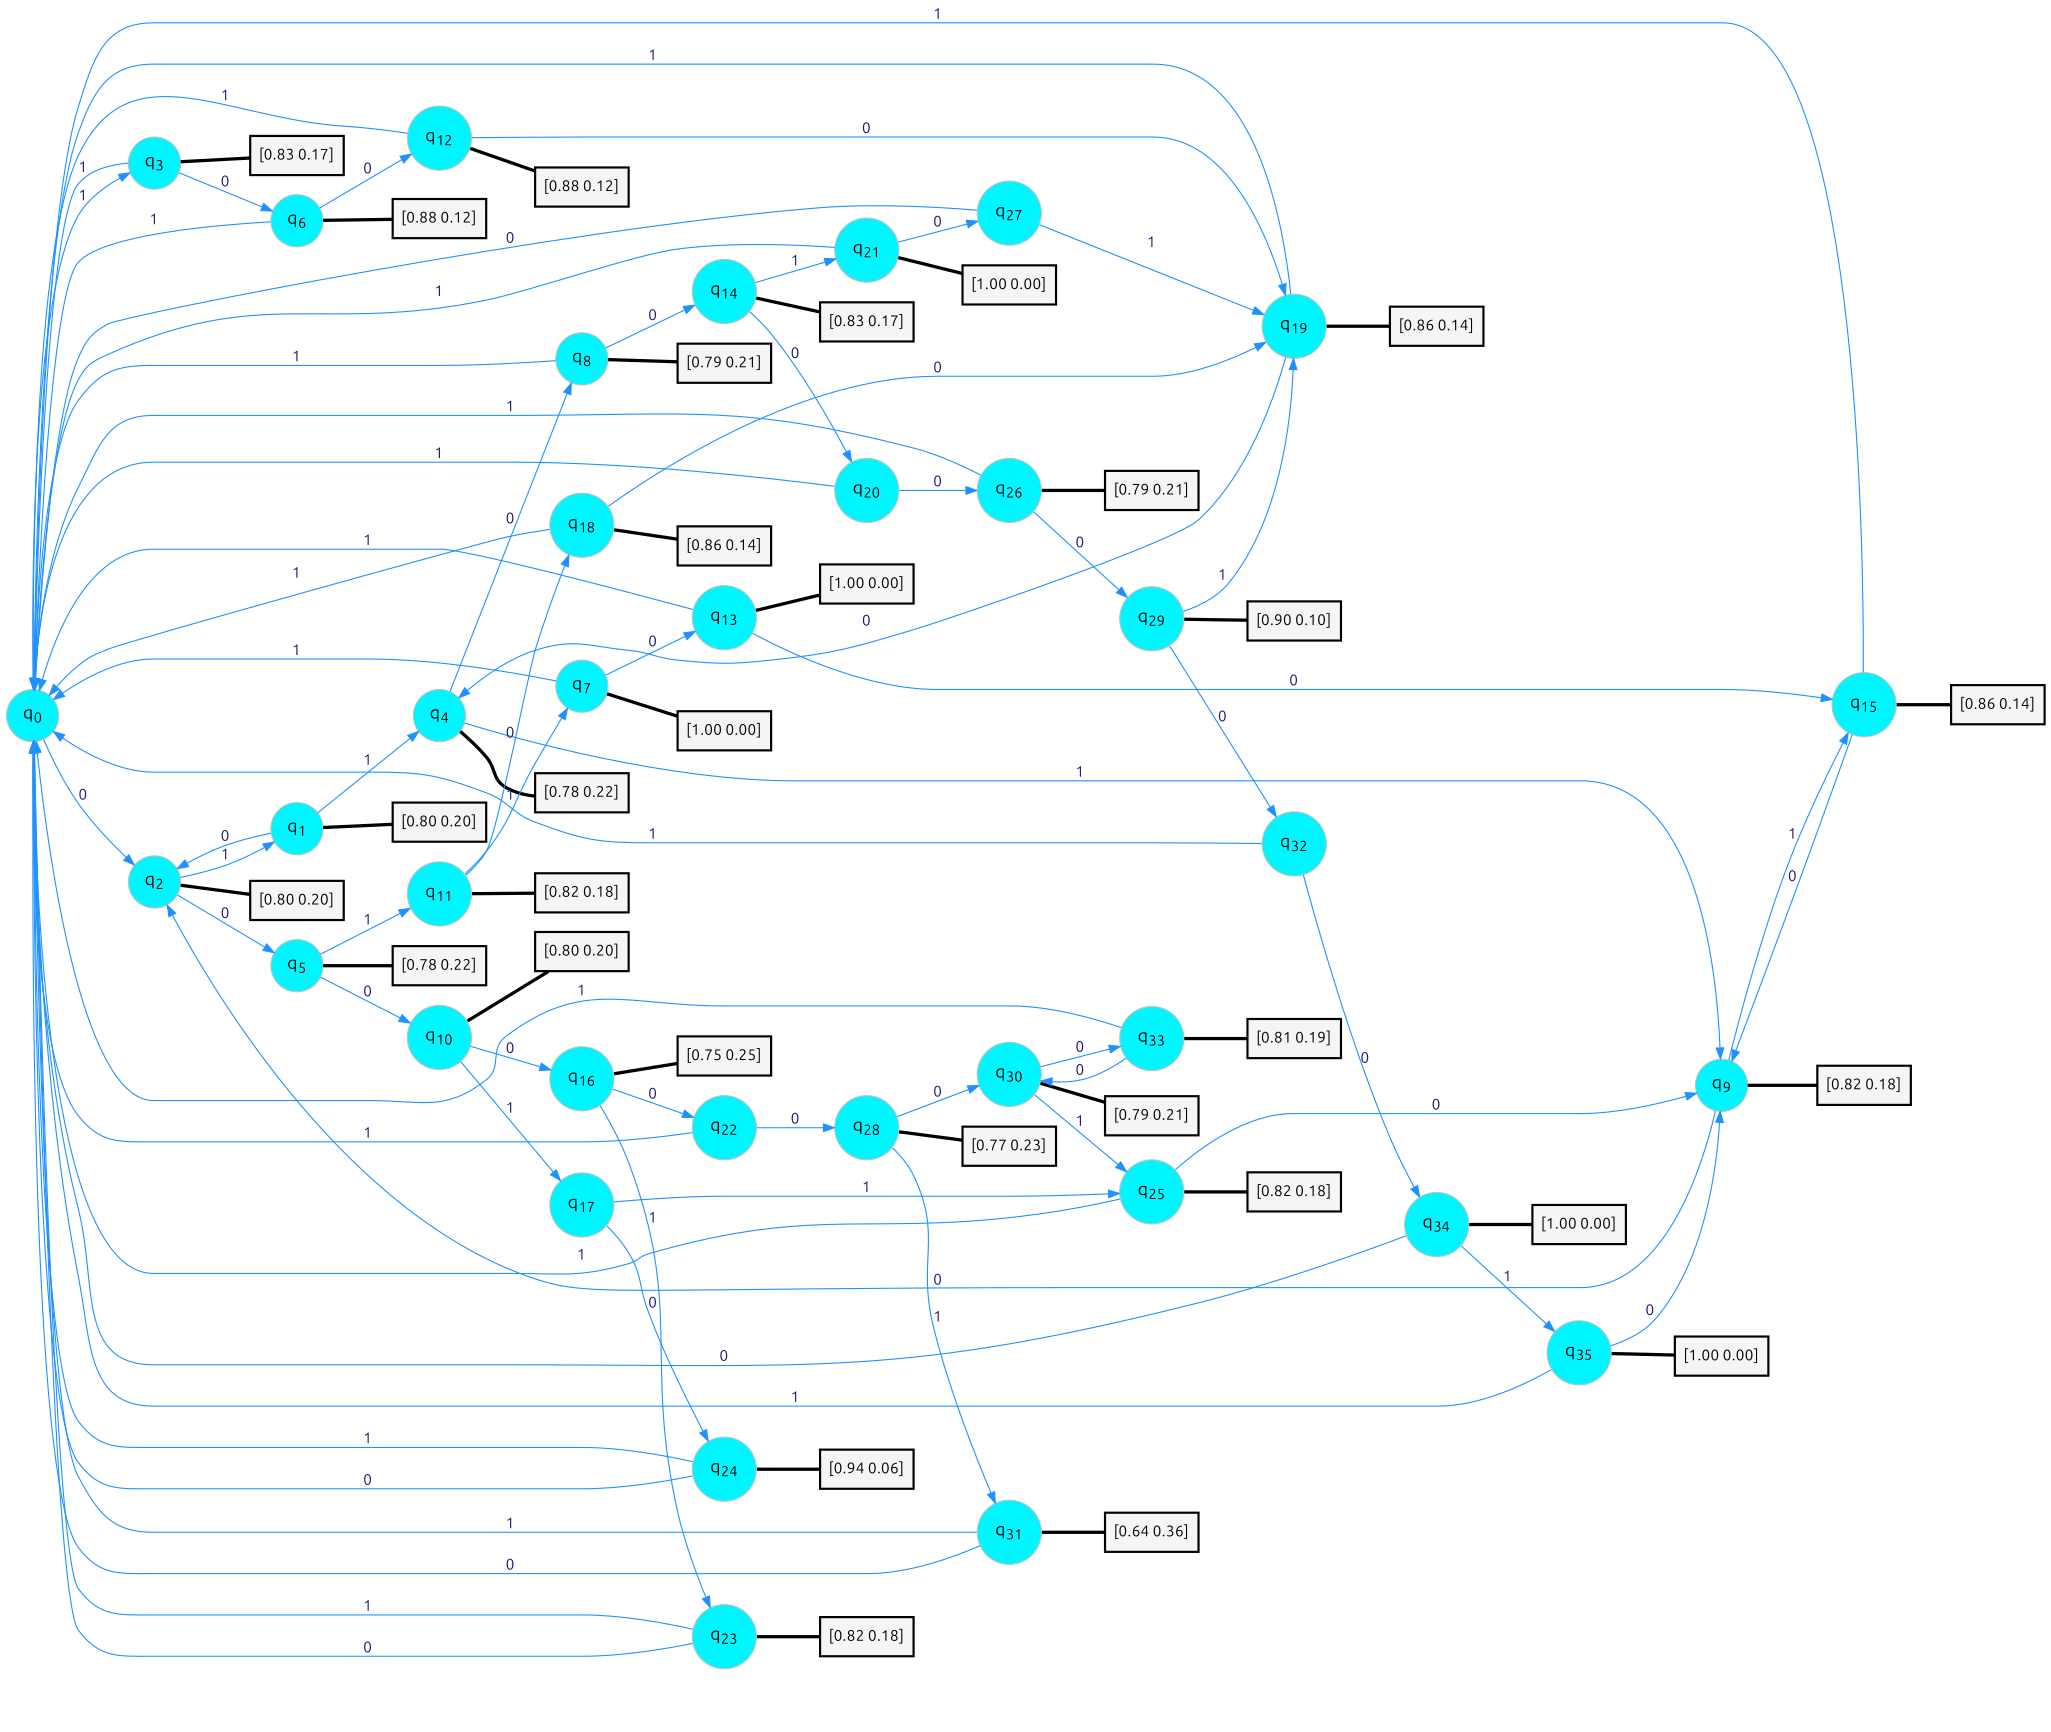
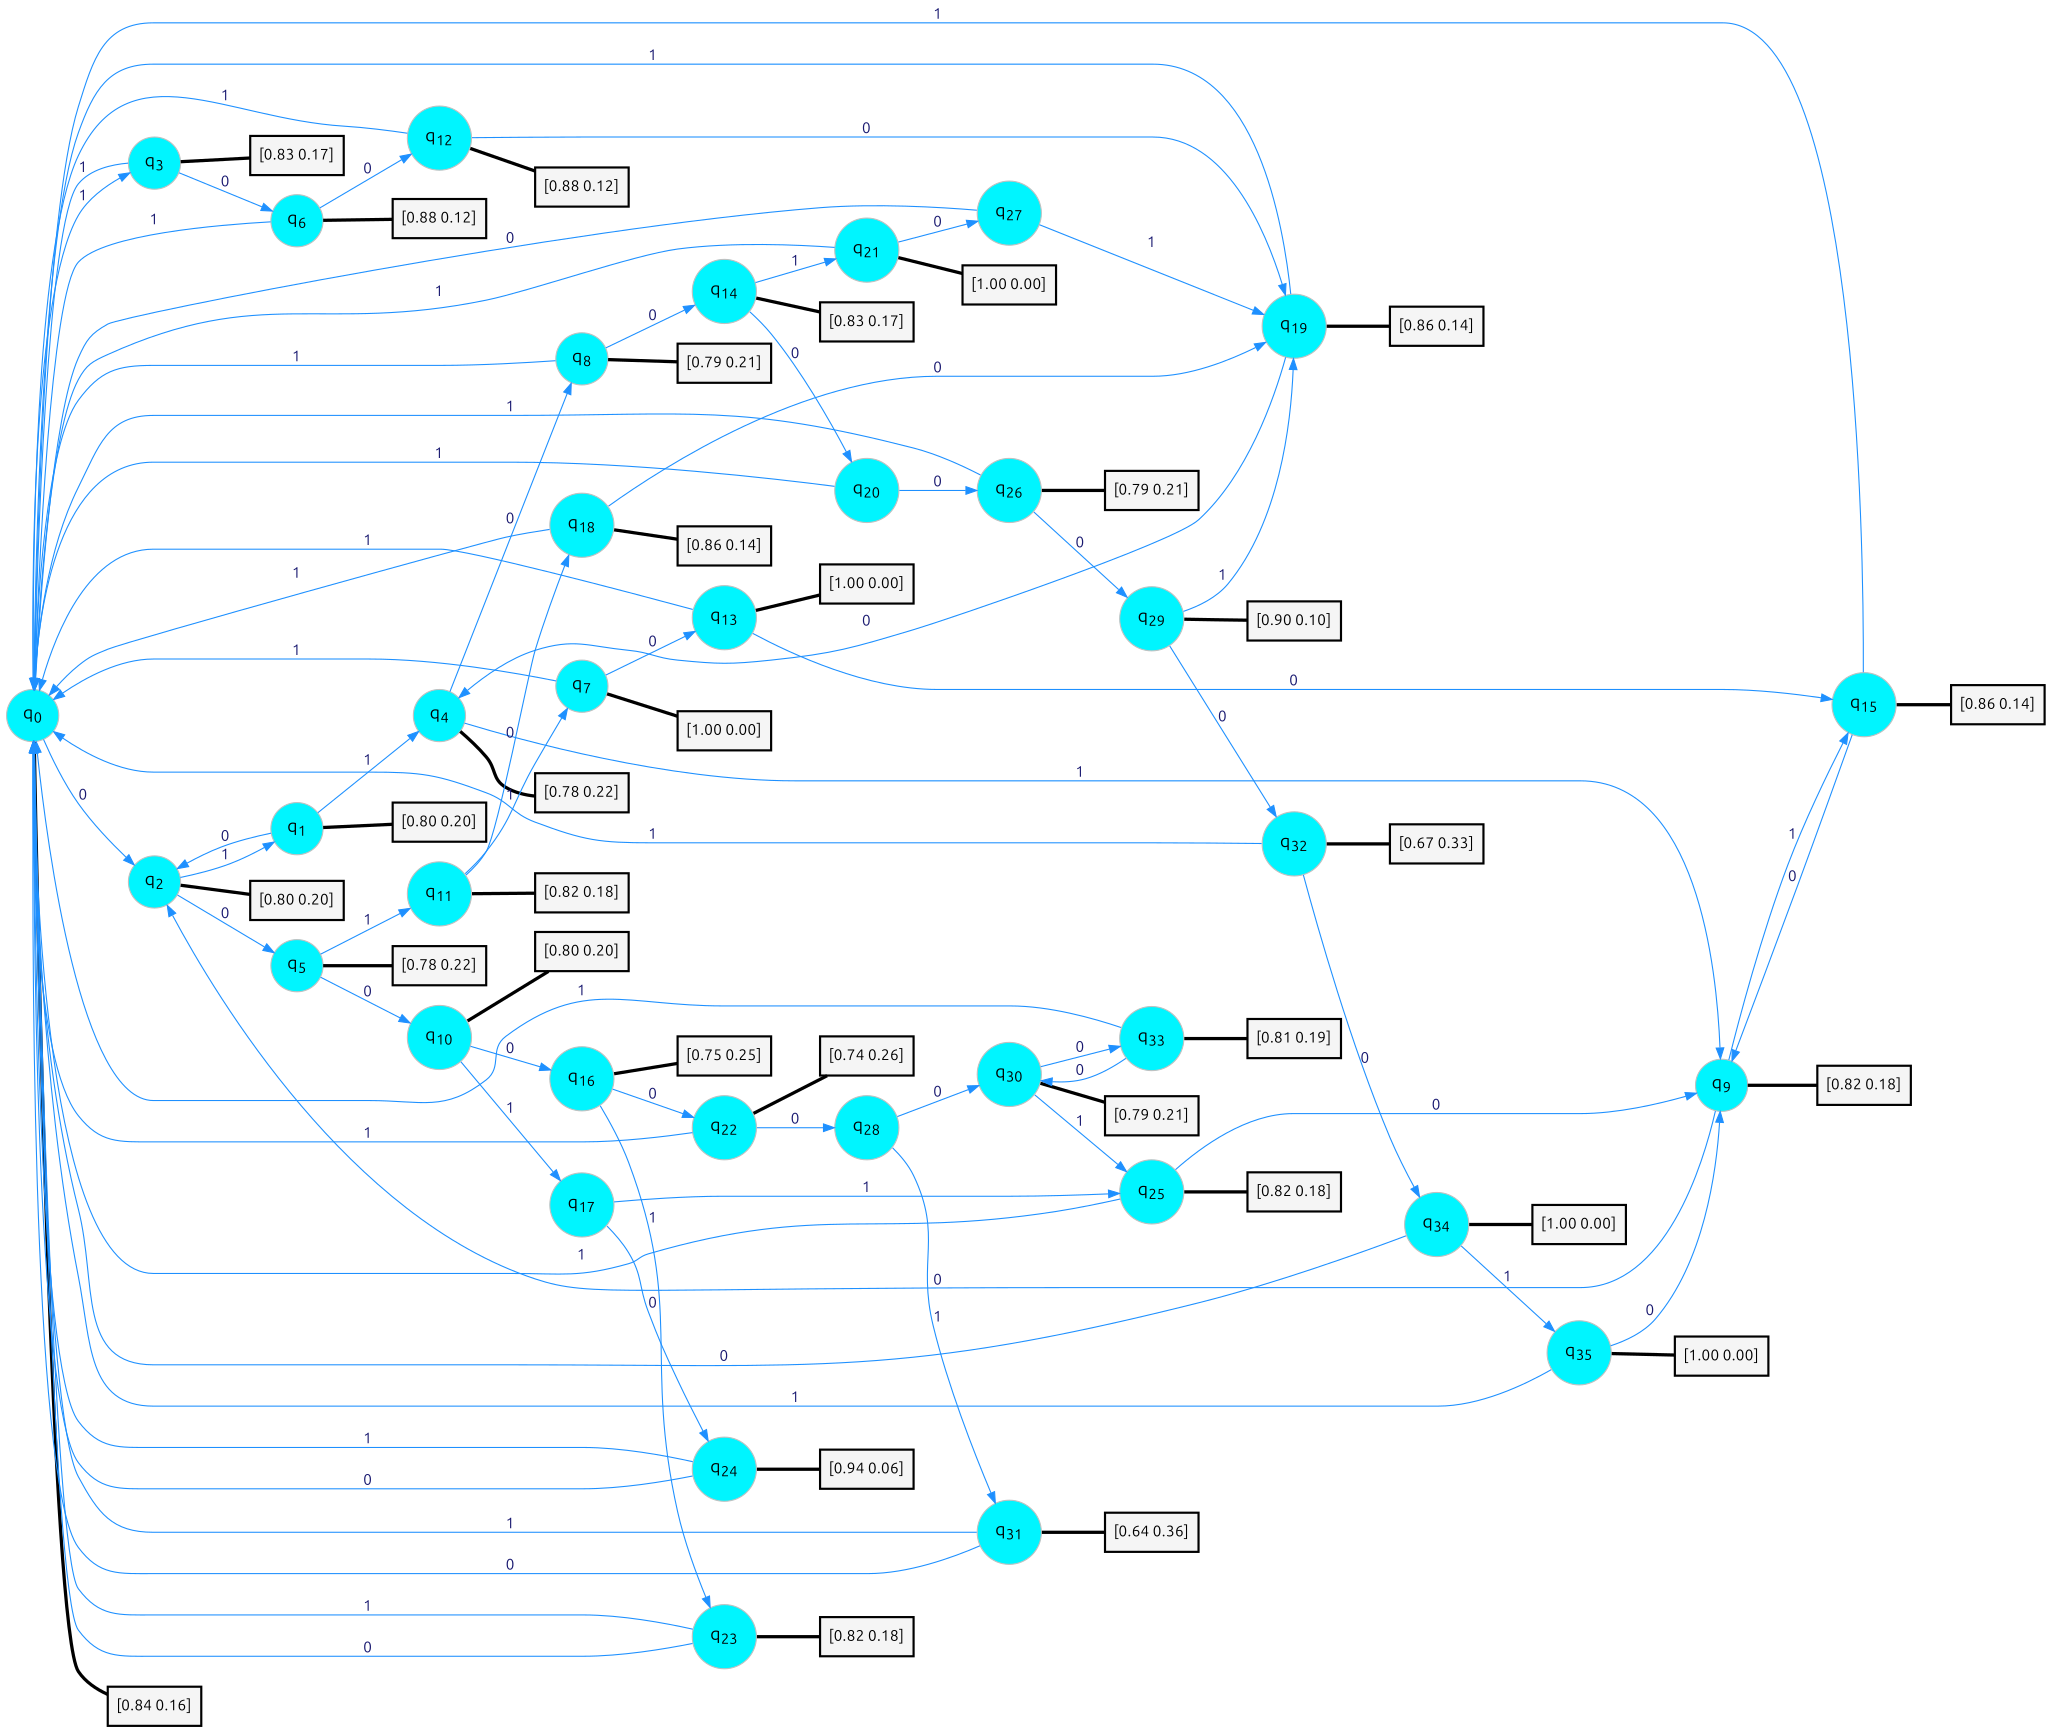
none -> (1437, 844)
none -> (867, 1056)
(1009, 1146) -> none
none -> (155, 1706)
